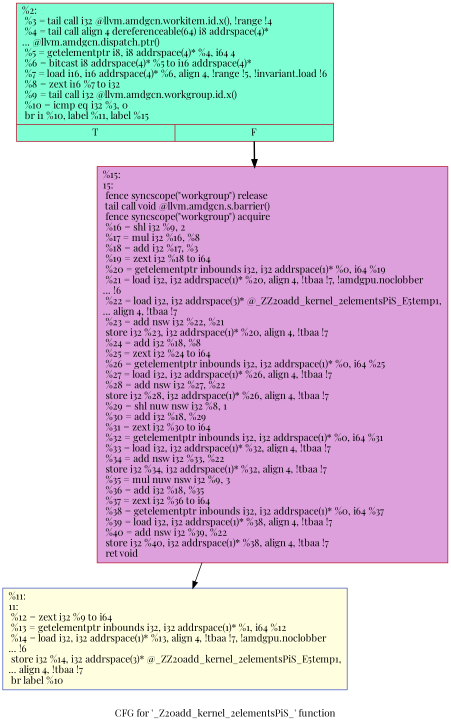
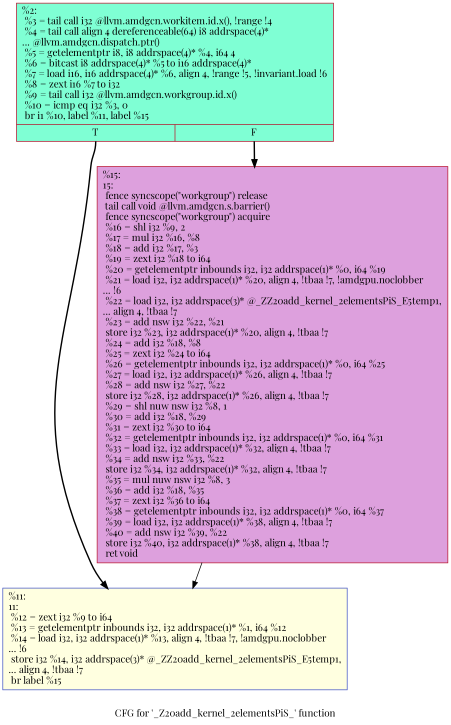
none -> (58, 365)
(167, 480) -> (167, 480)
(36, 681) -> (35, 681)
